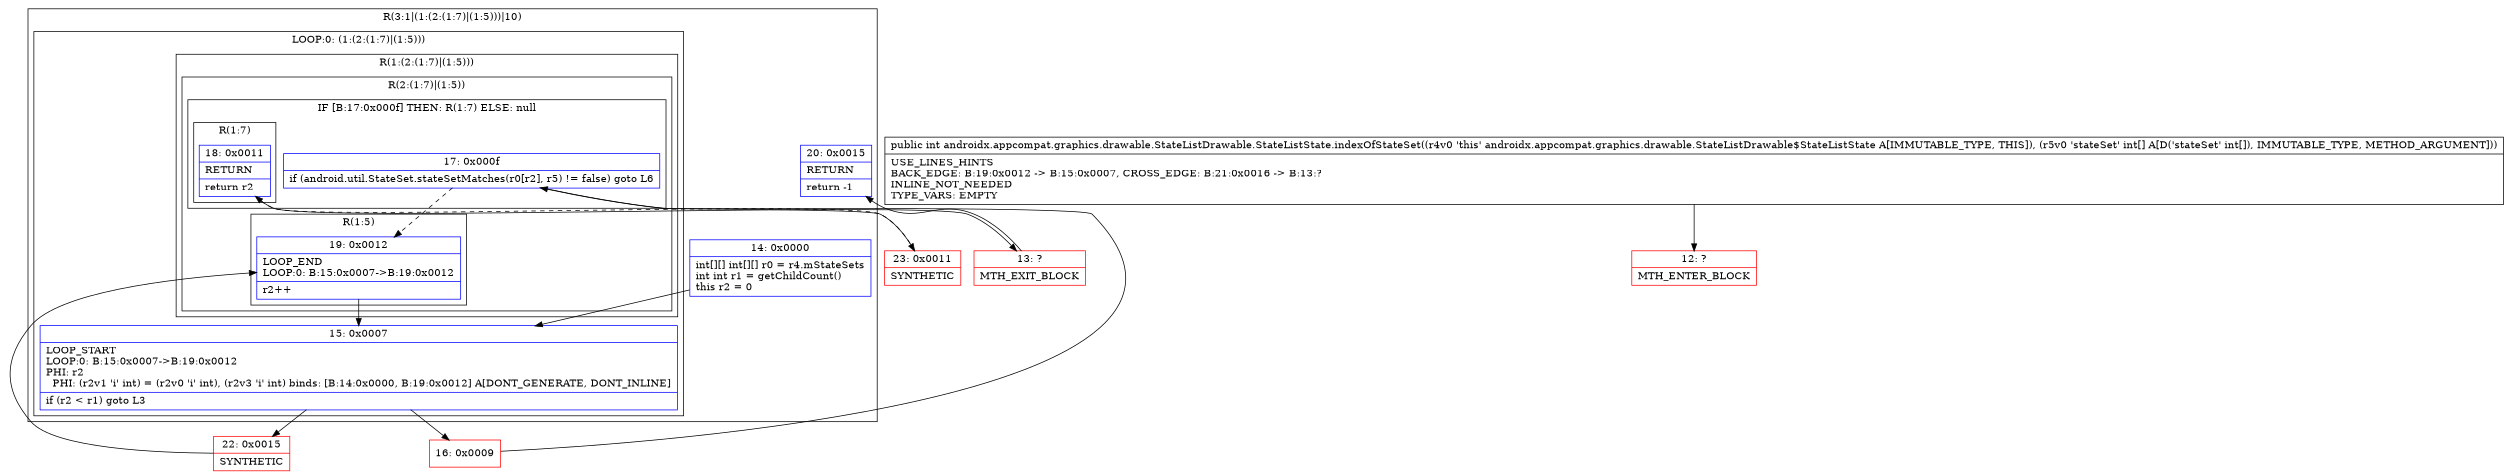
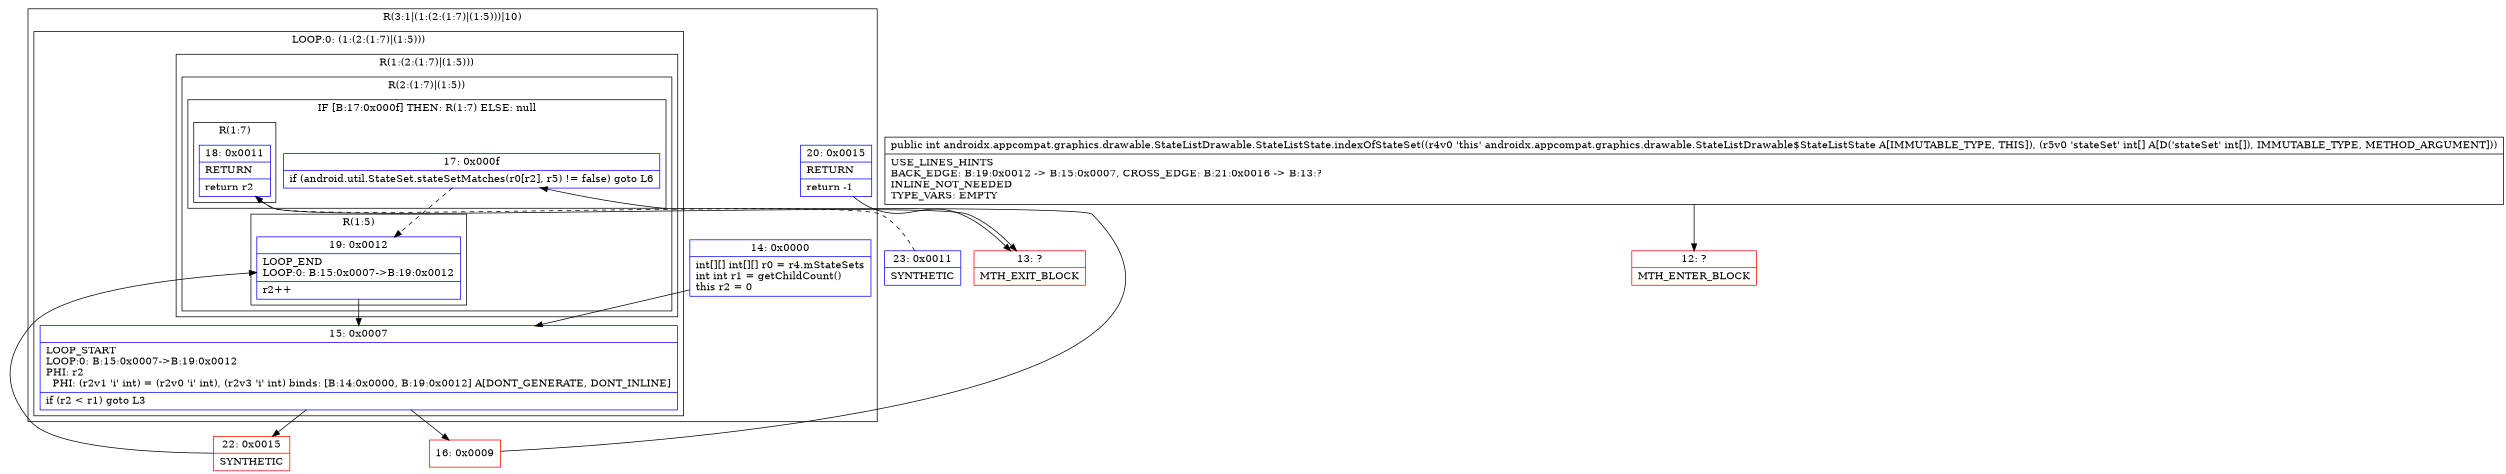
(732, 209) -> none
(952, 209) -> (933, 209)
(923, 268) -> (923, 268)
